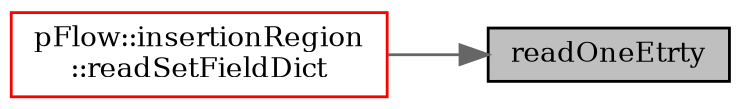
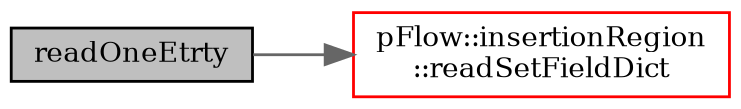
(424, 55) -> (289, 55)
